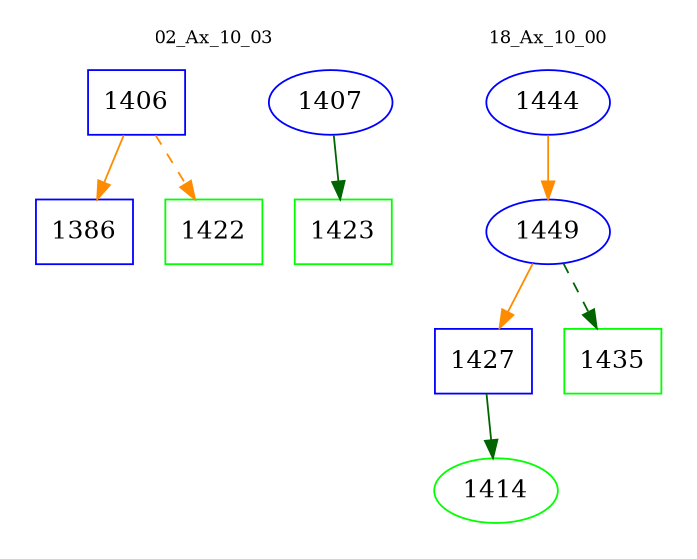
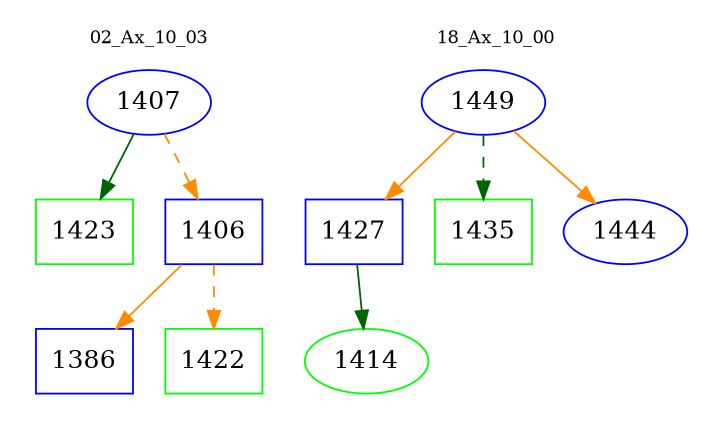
none -> (177, 158)
(548, 158) -> (548, 161)
